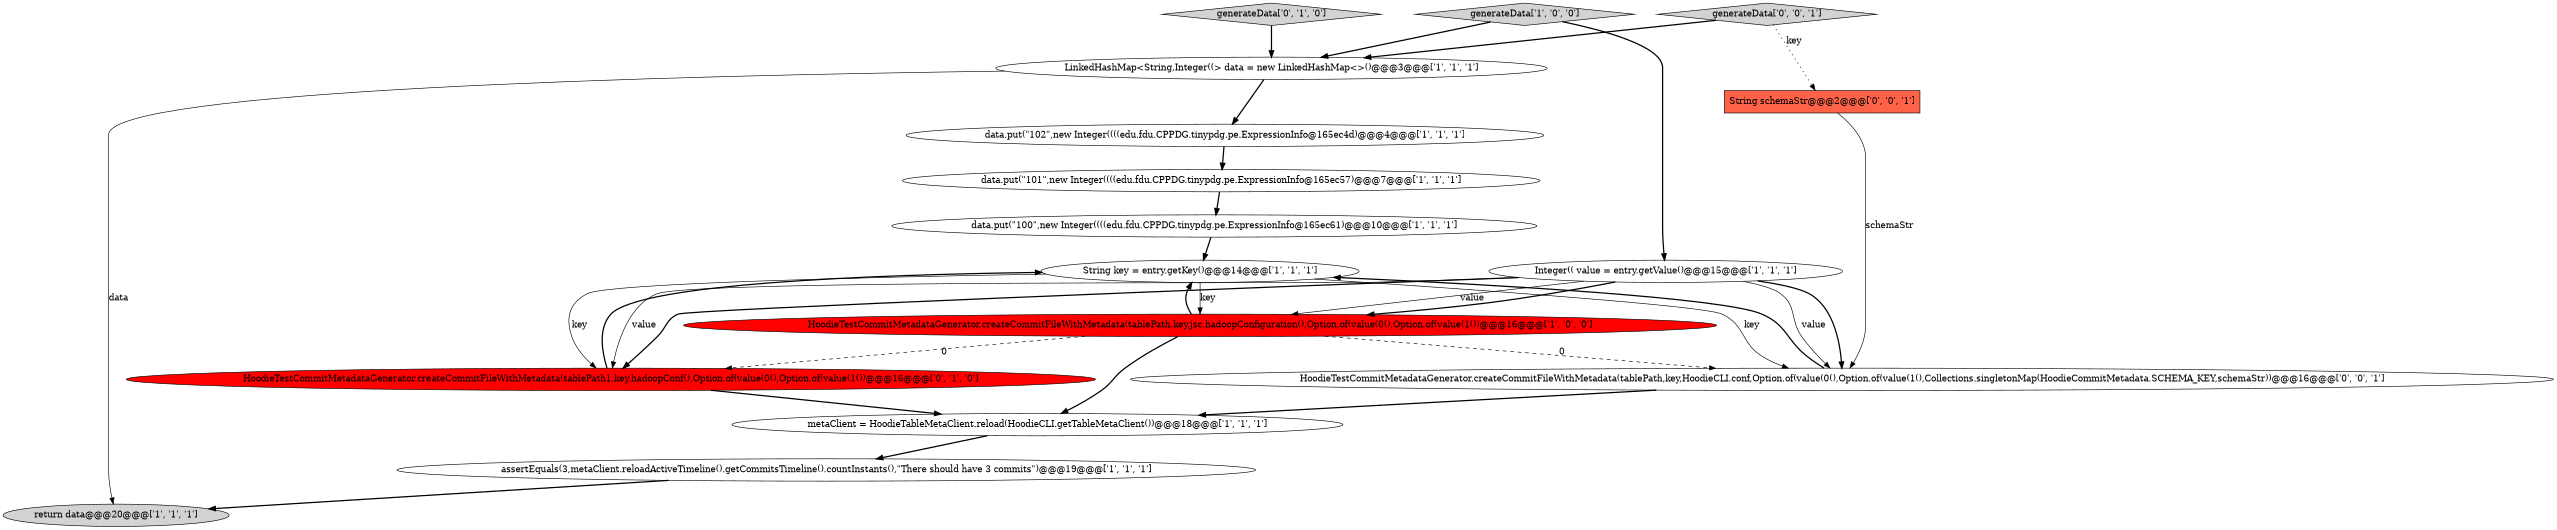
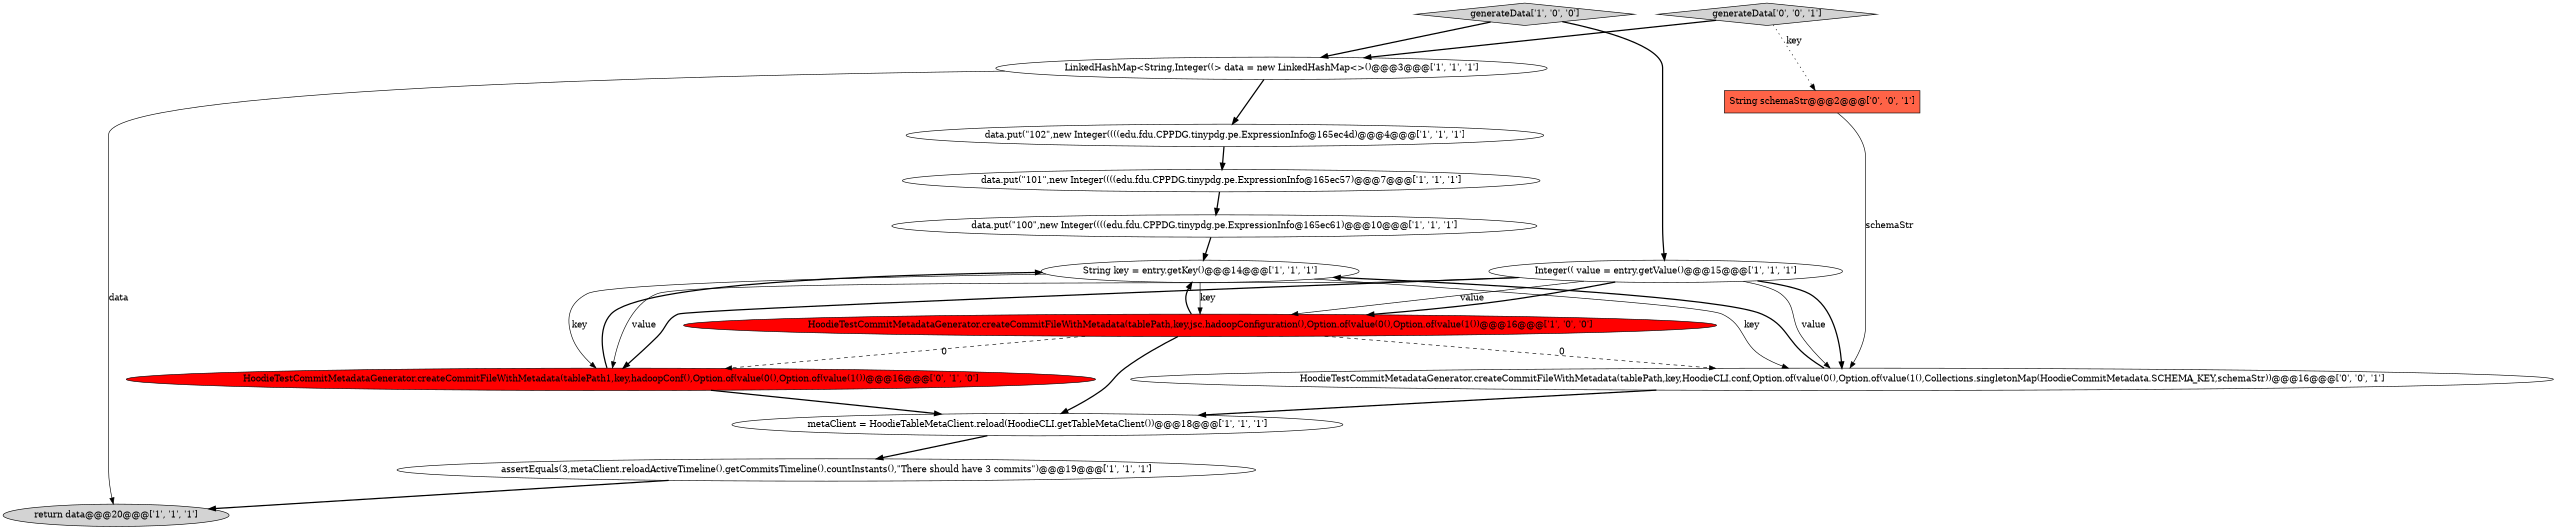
(1271, 14) -> none
